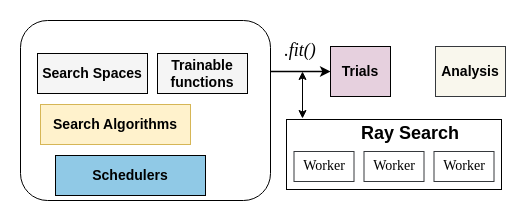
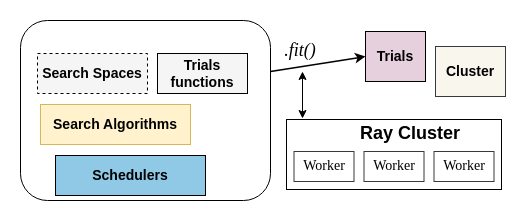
(361, 72) -> (396, 57)
(471, 72) -> (471, 72)
(93, 74) -> (93, 74)
(203, 74) -> (203, 74)
(411, 134) -> (411, 134)
